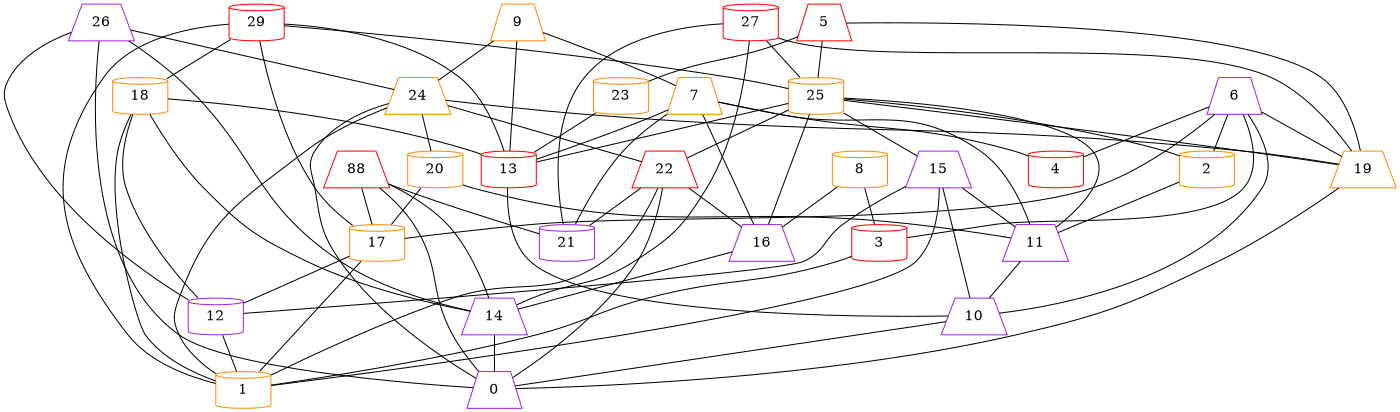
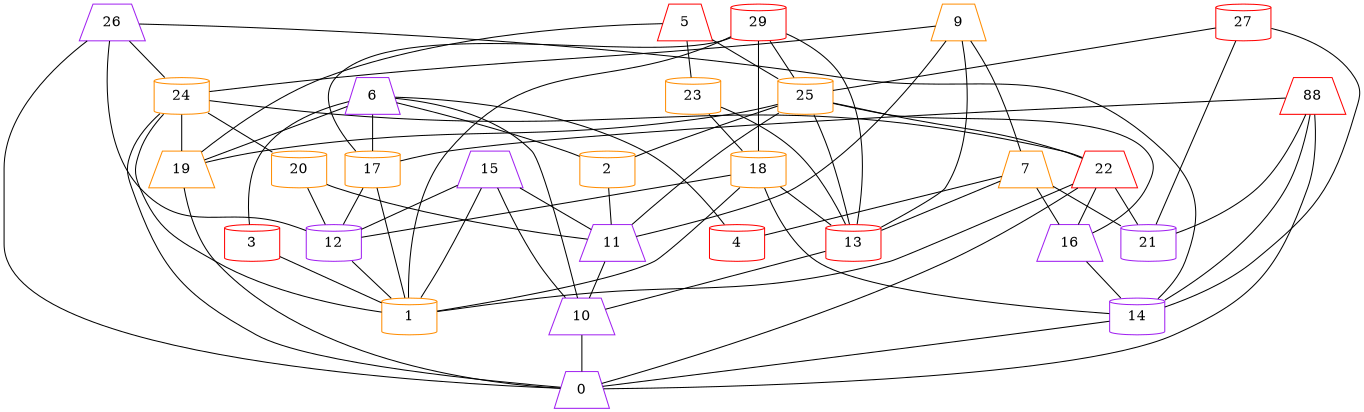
(1080, 53) -> none
(418, 96) -> (182, 96)
(897, 121) -> (822, 170)
none -> (726, 133)
(884, 137) -> none
(860, 169) -> none
(407, 205) -> (317, 206)
(494, 316) -> (1137, 316)
